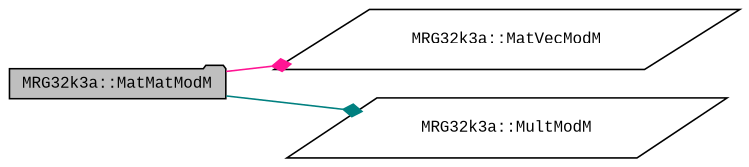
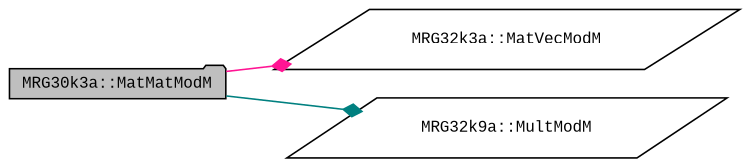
(118, 84) -> (118, 84)
(507, 128) -> (507, 128)
